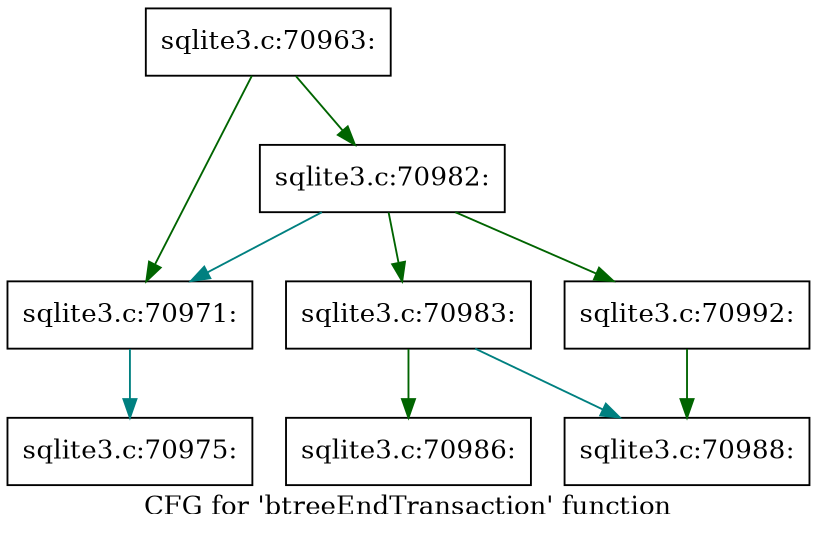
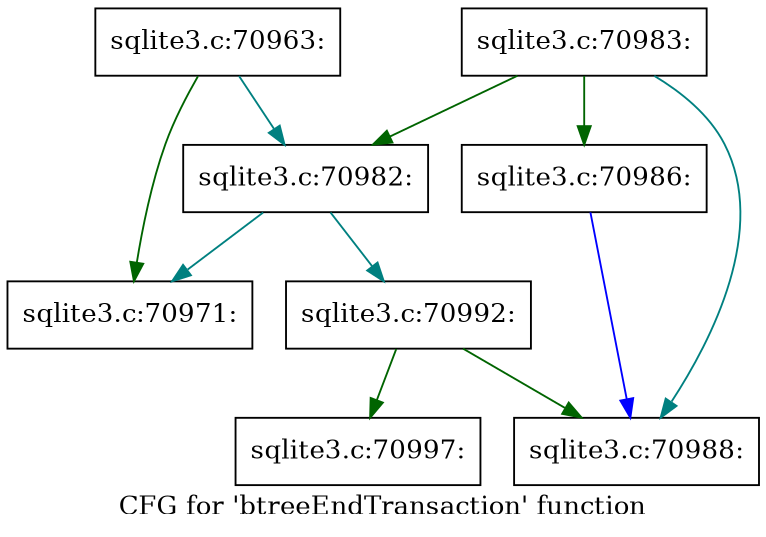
(319, 103) -> (257, 102)
(394, 238) -> (454, 106)
(526, 243) -> (351, 239)
none -> (609, 306)
(130, 451) -> none
none -> (358, 451)
